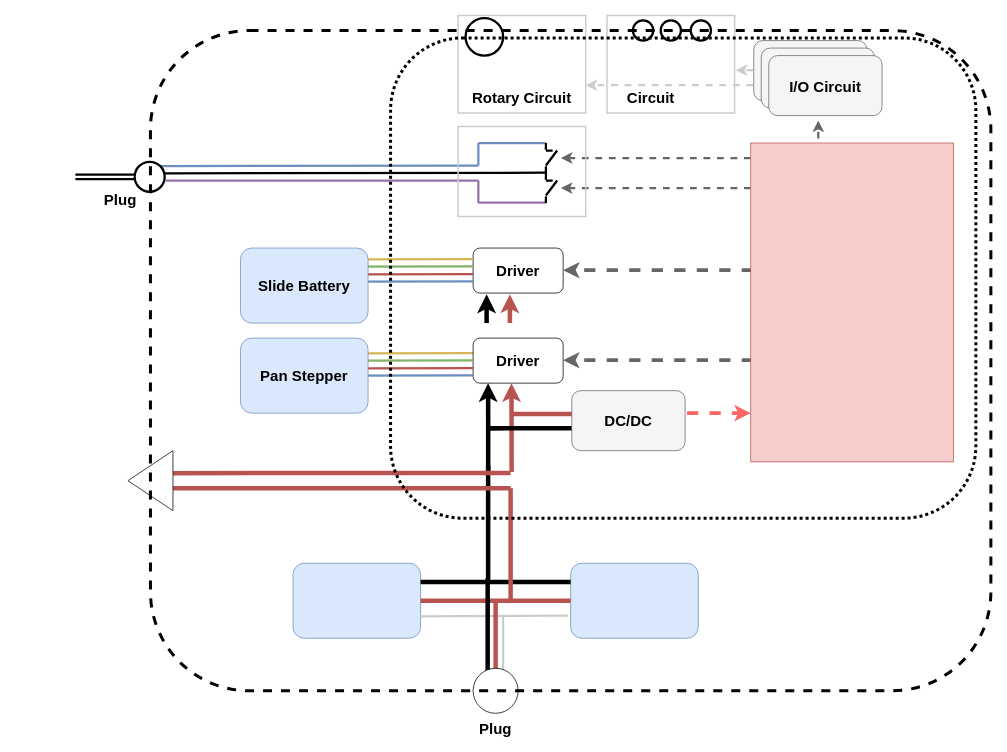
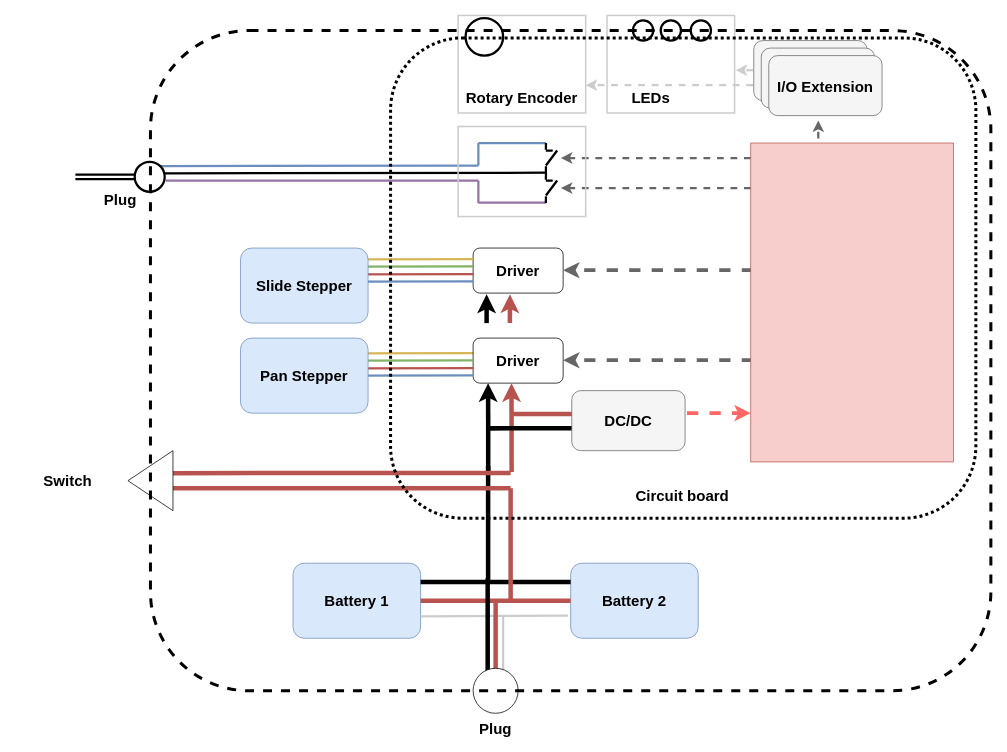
(825, 86) -> (825, 86)
(522, 97) -> (522, 97)
(651, 97) -> (651, 97)
(304, 285) -> (304, 285)
none -> (68, 480)
none -> (682, 495)
none -> (357, 600)
none -> (634, 600)
